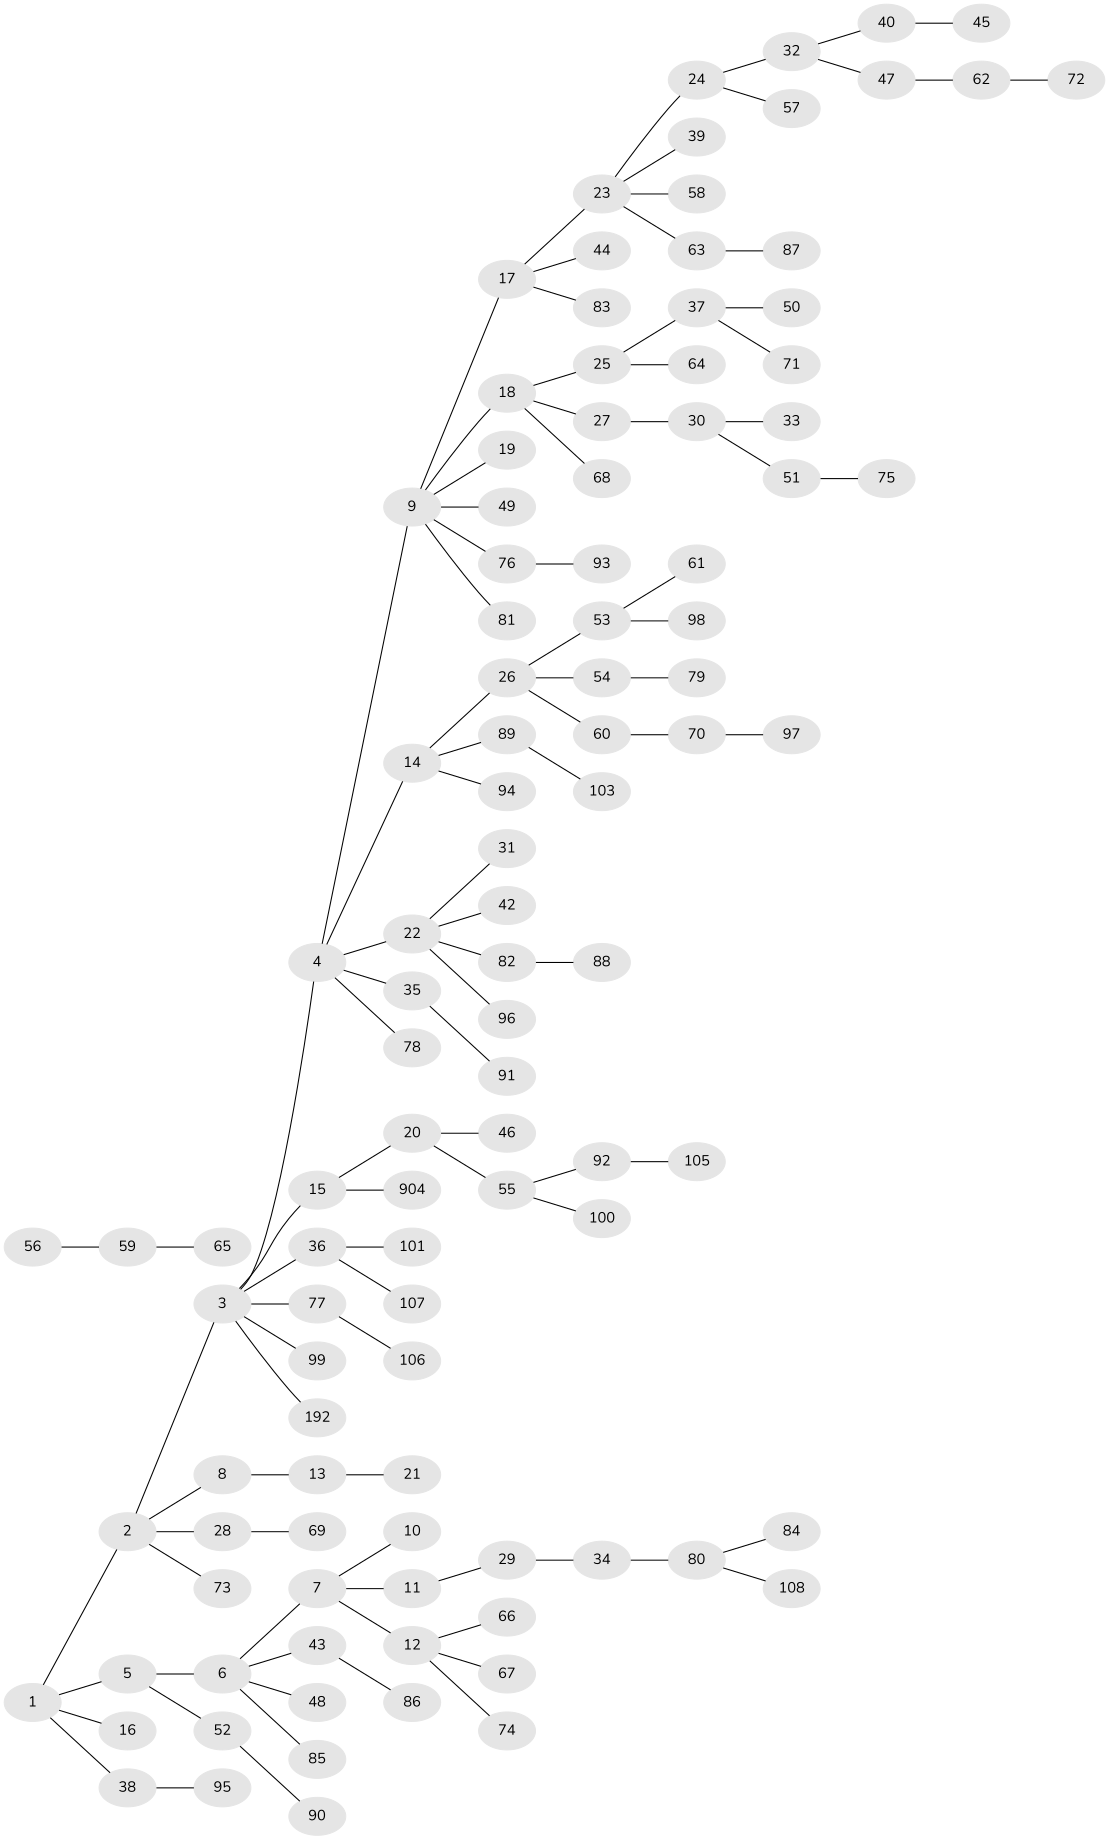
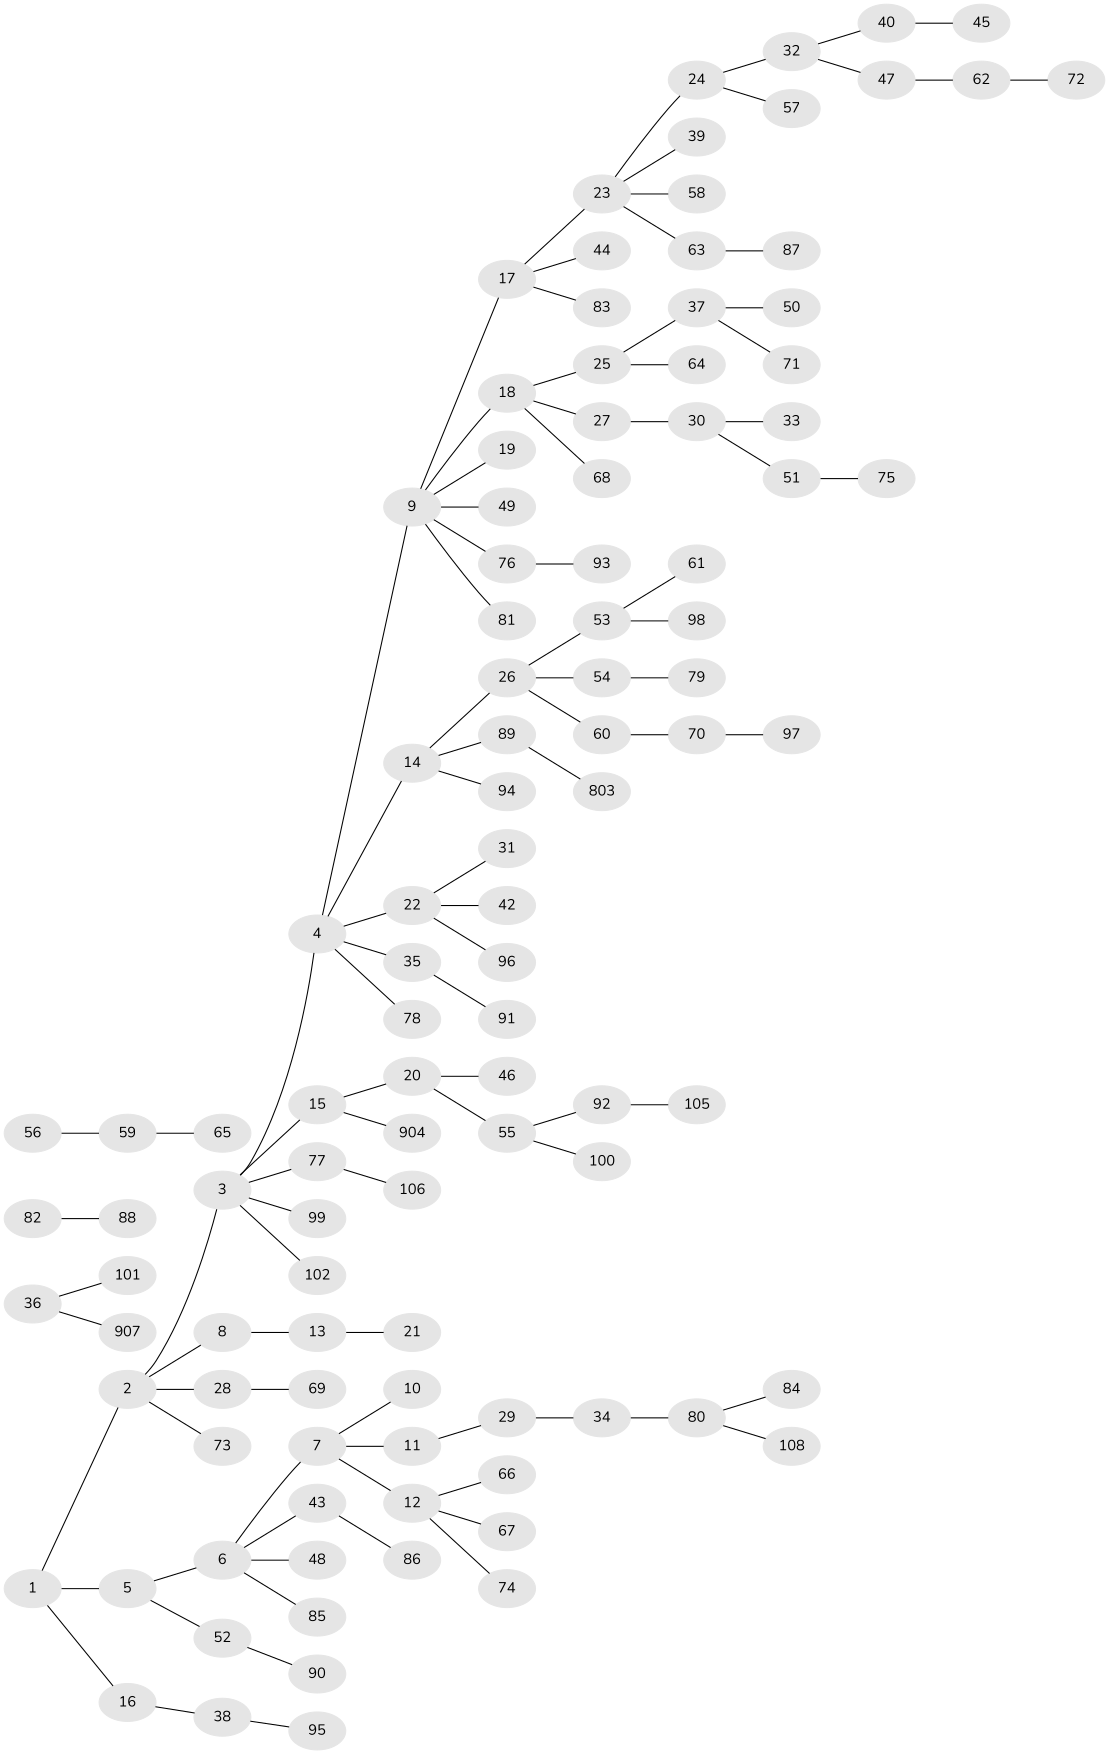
(602, 792) -> (602, 792)
(460, 948) -> none
(270, 1276) -> none
(412, 1304) -> (128, 1332)
(317, 1418) -> (317, 1276)
(80, 1745) -> (175, 1710)
